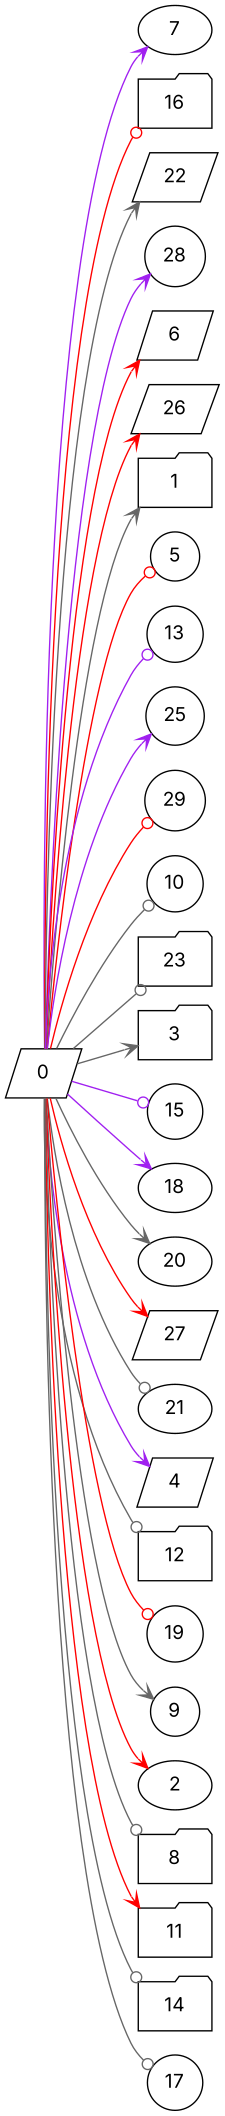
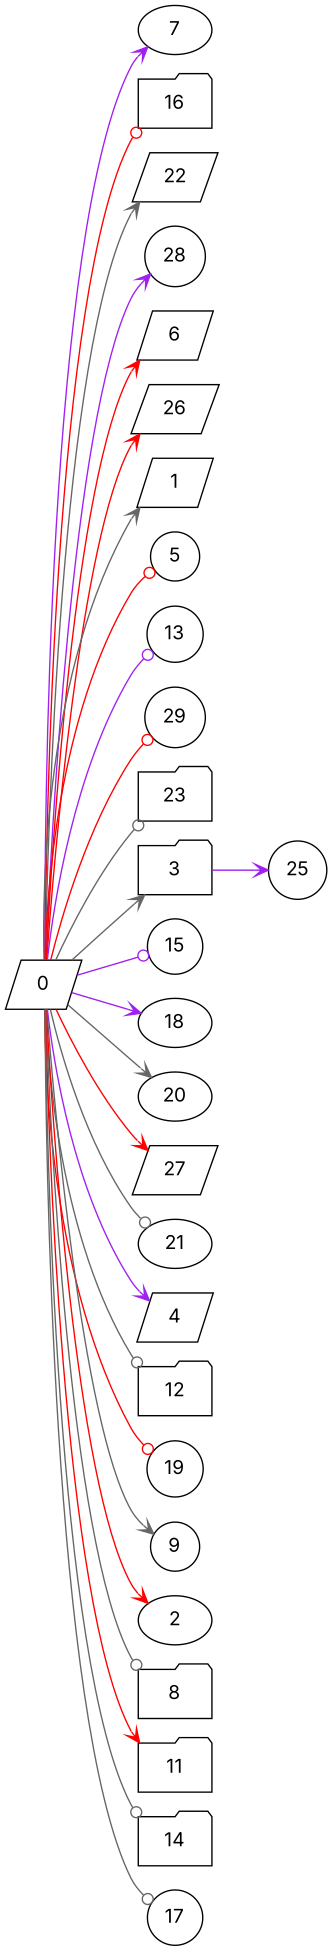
(175, 483) -> (175, 483)
(175, 884) -> none
(78, 891) -> (234, 870)
